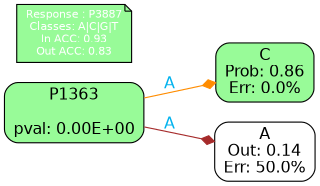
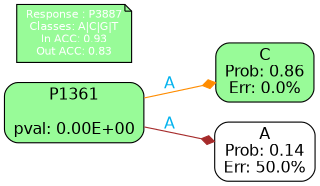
(74, 113) -> (74, 113)
(265, 152) -> (265, 152)
